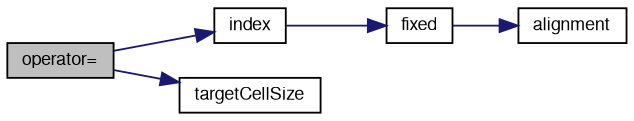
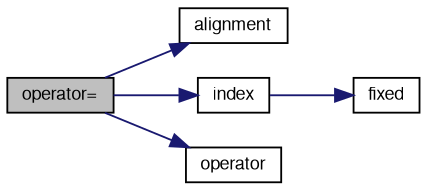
(476, 26) -> (138, 64)
(250, 95) -> (234, 165)
